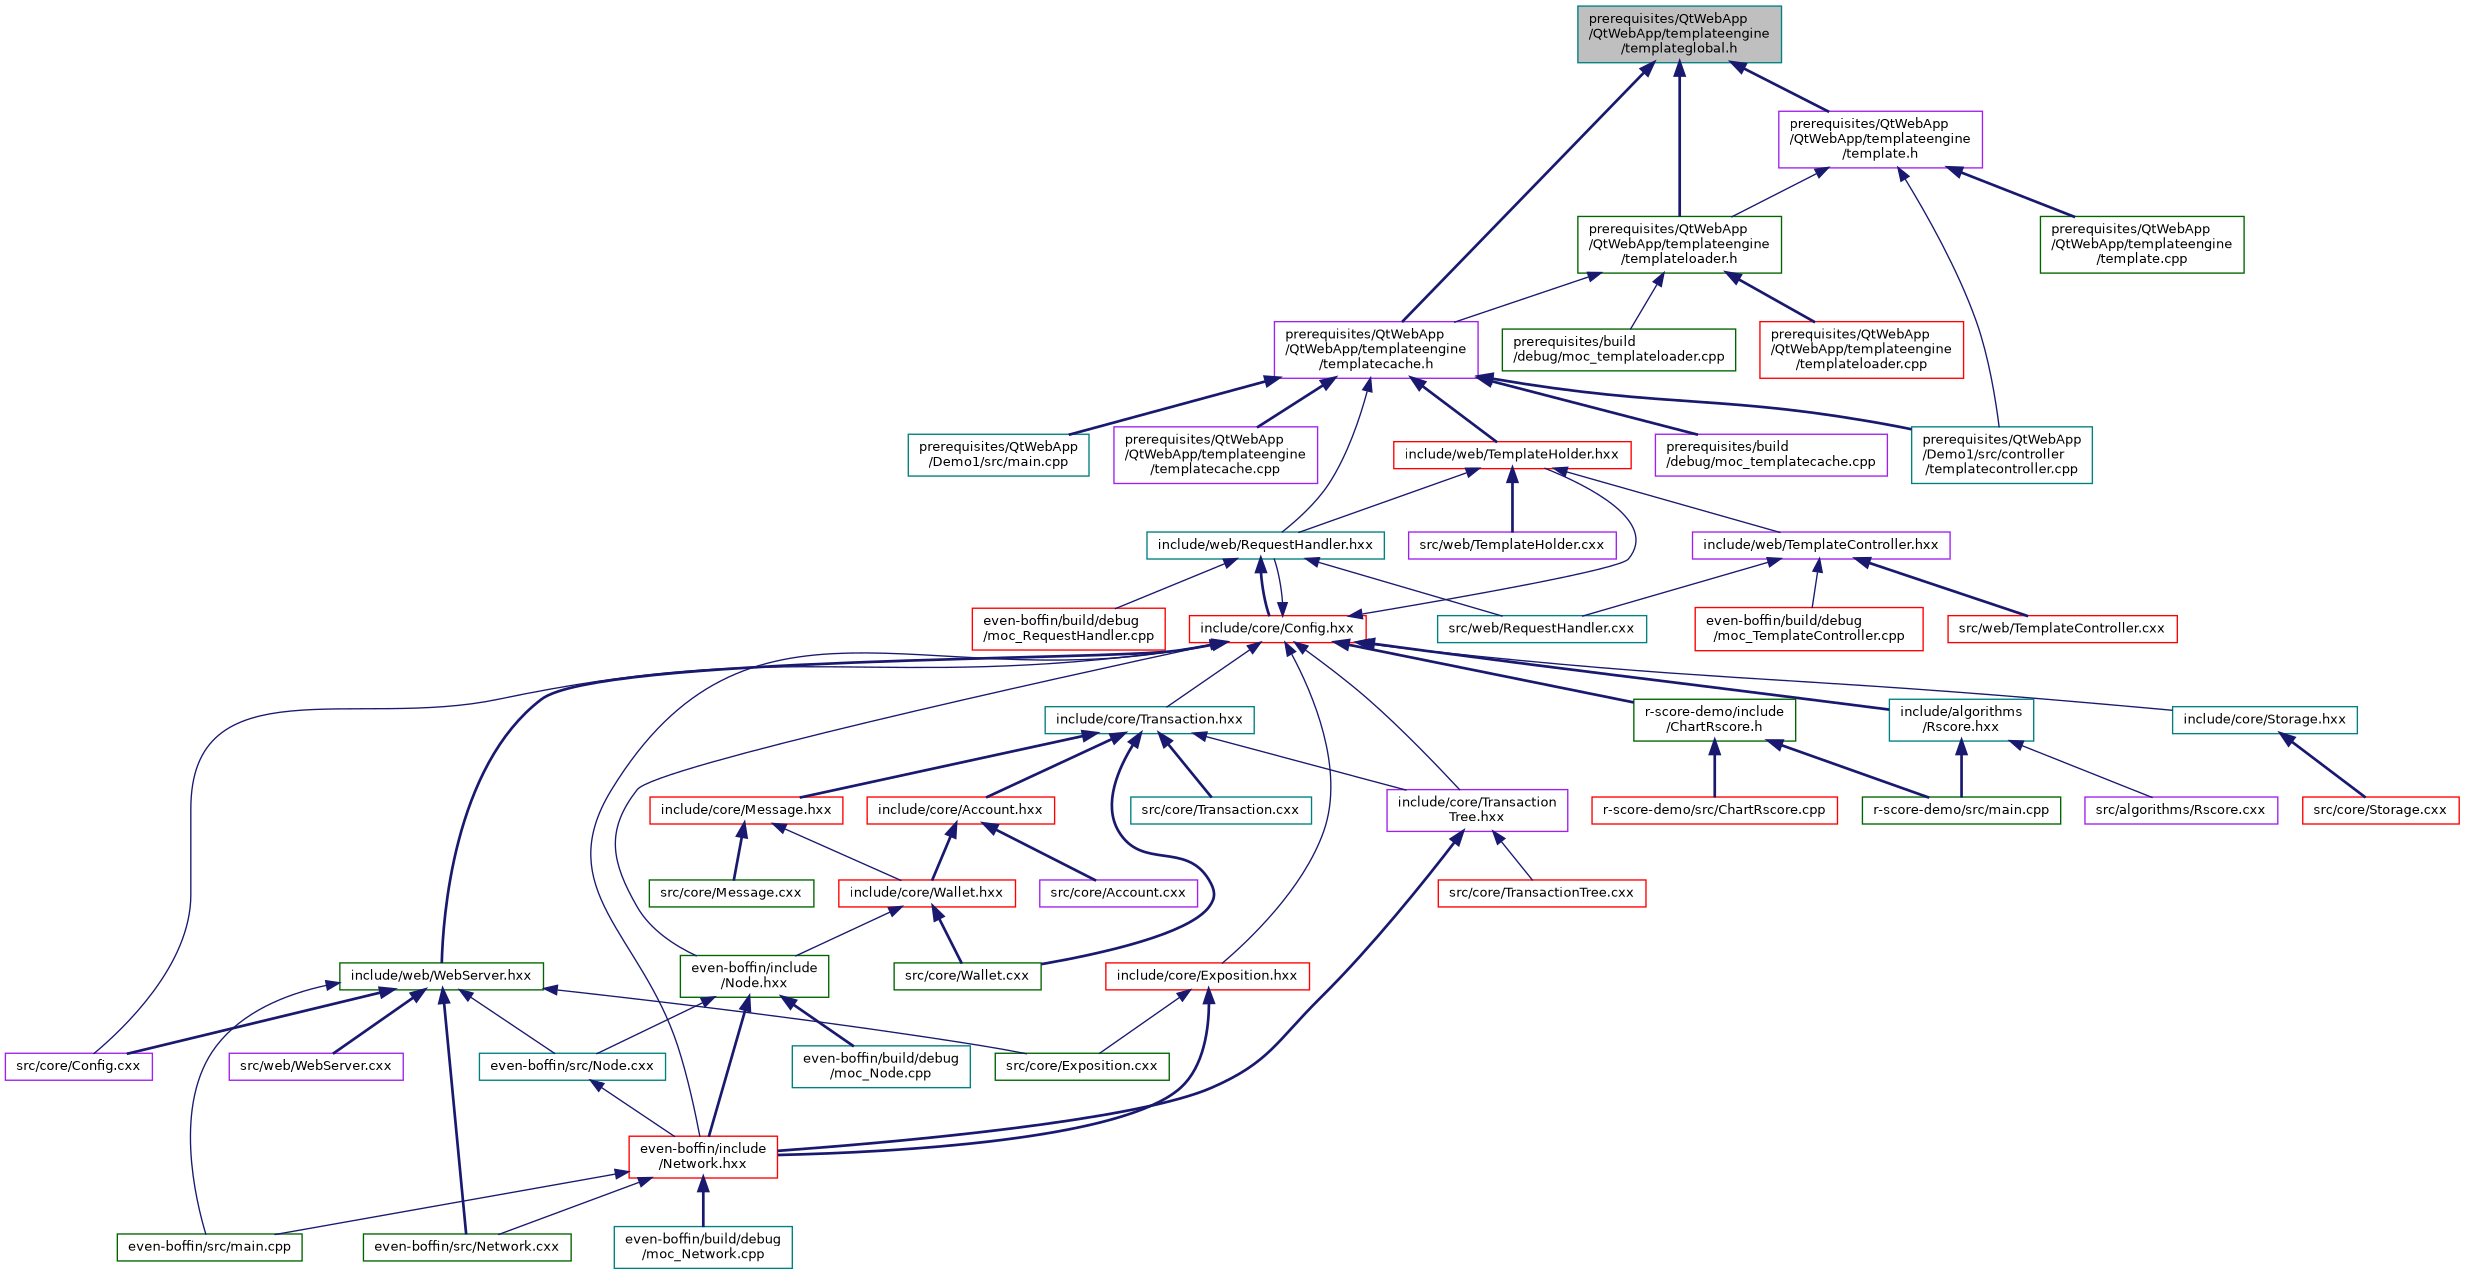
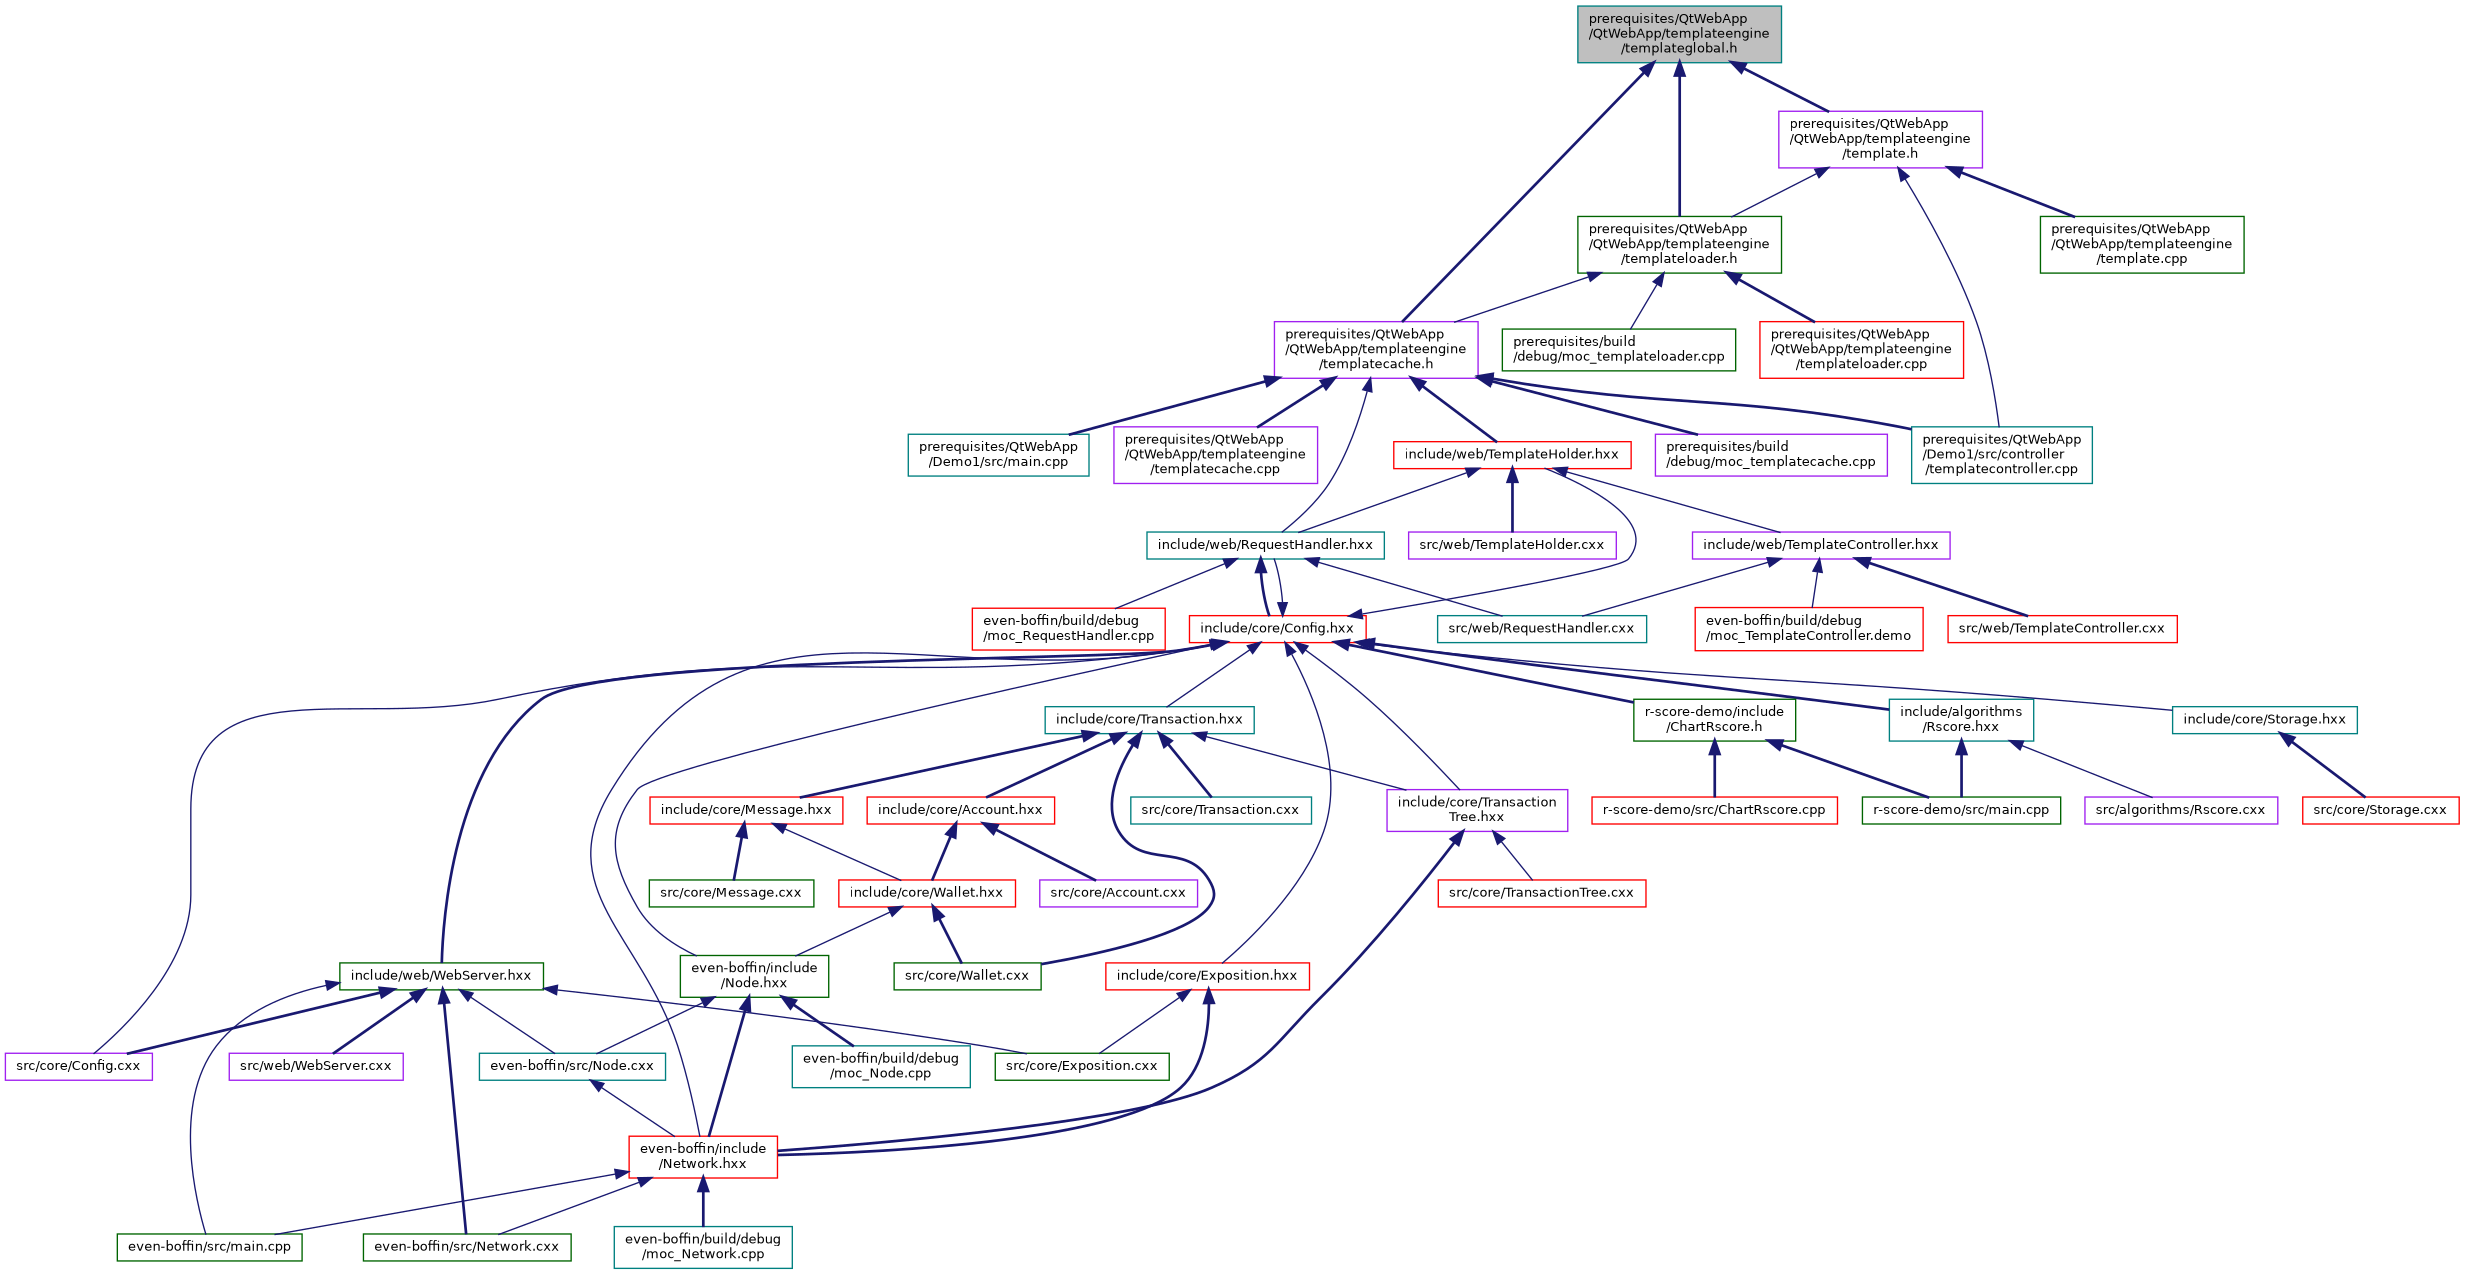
(1809, 629) -> (1809, 629)
